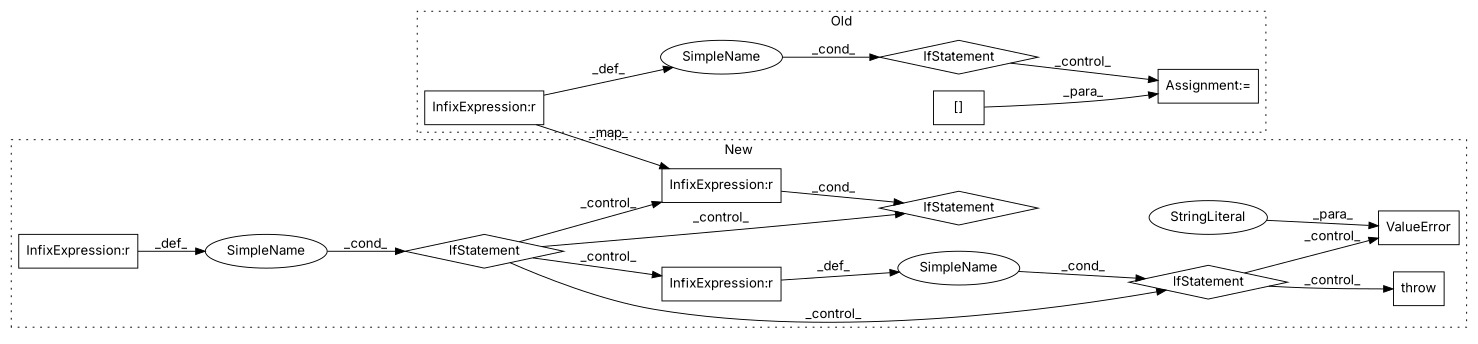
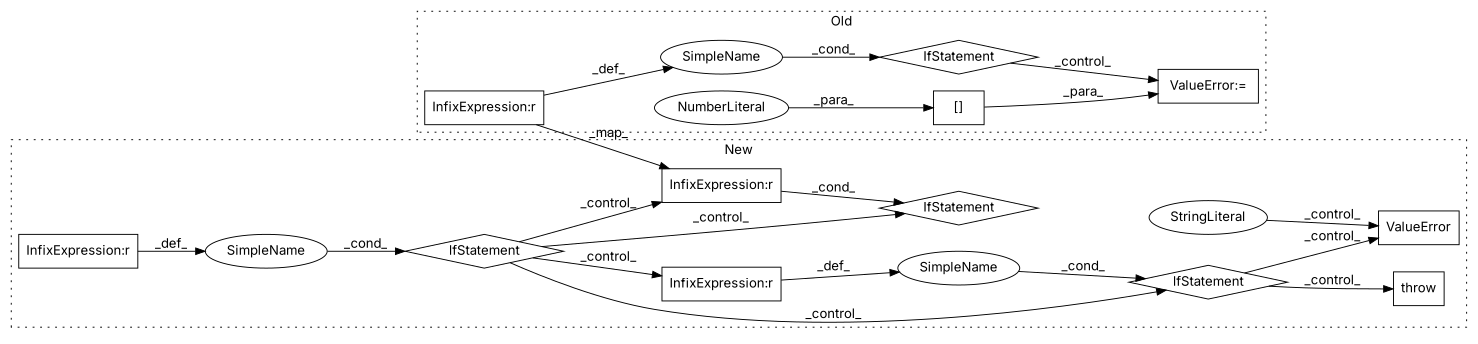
(1208, 86) -> (1208, 86)
none -> (722, 108)
(1333, 215) -> (1333, 215)
